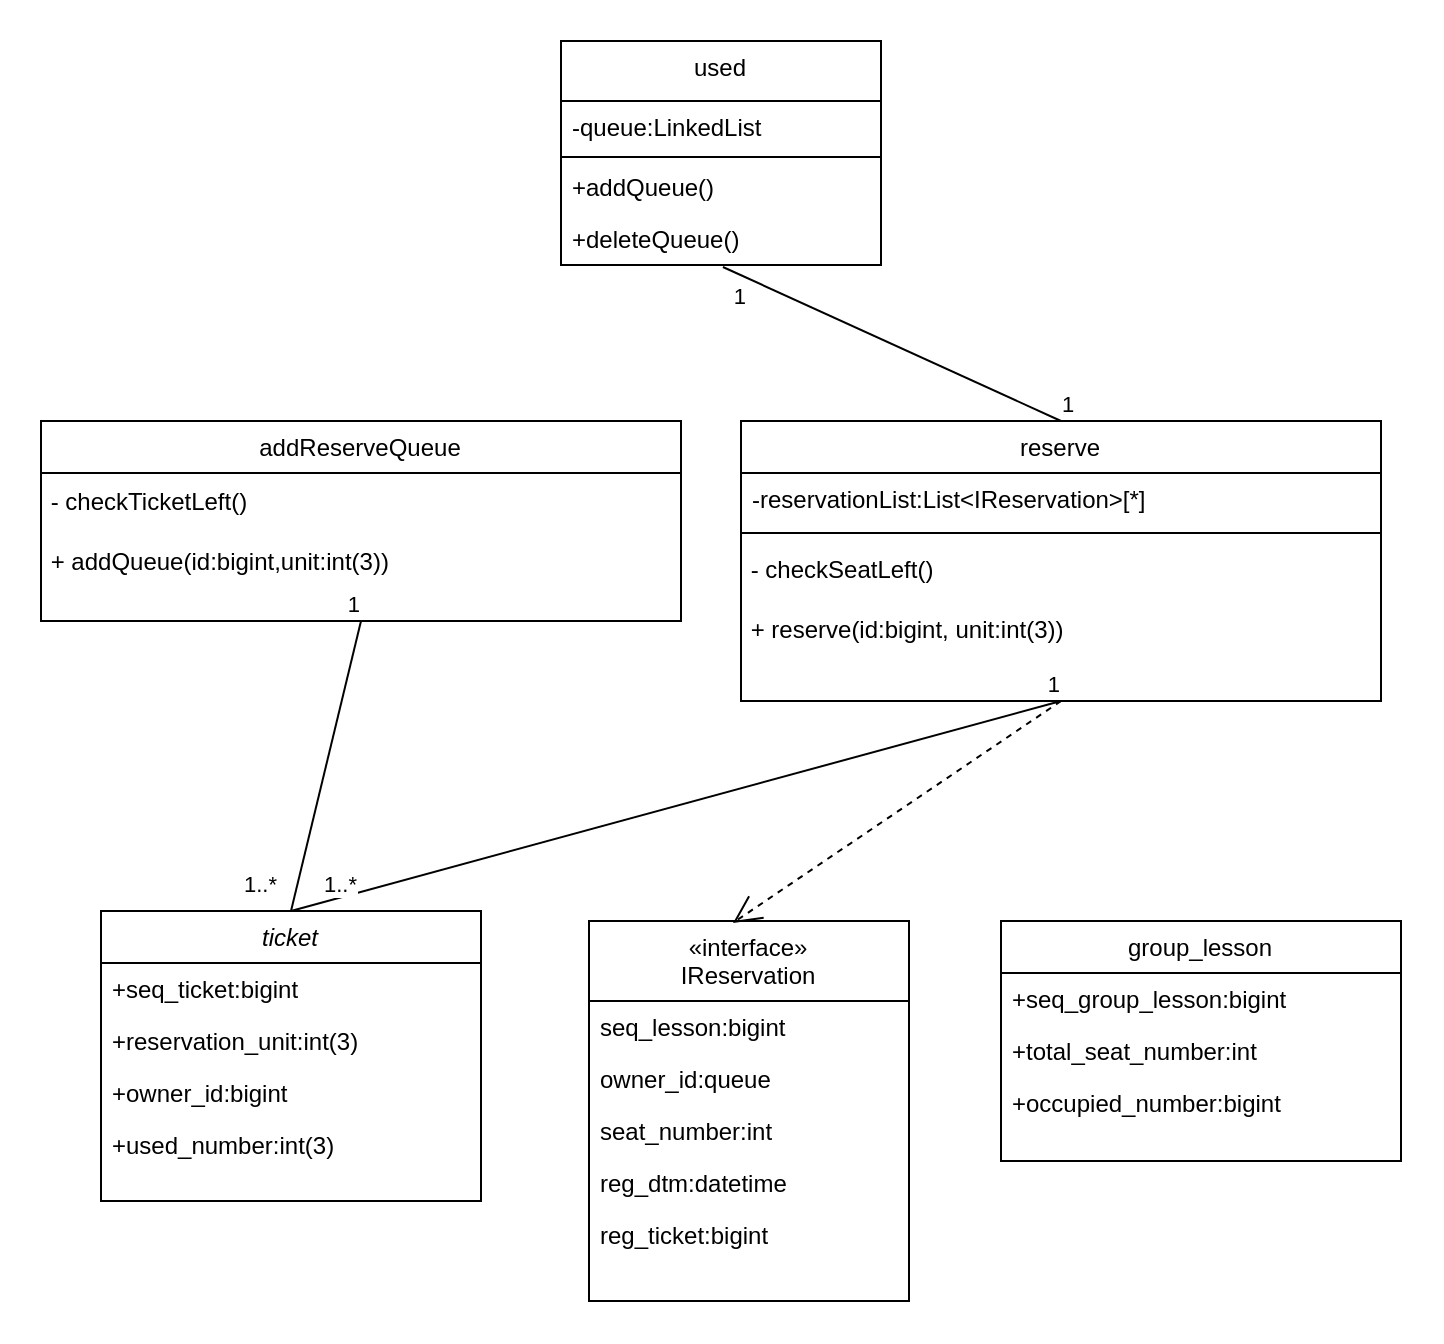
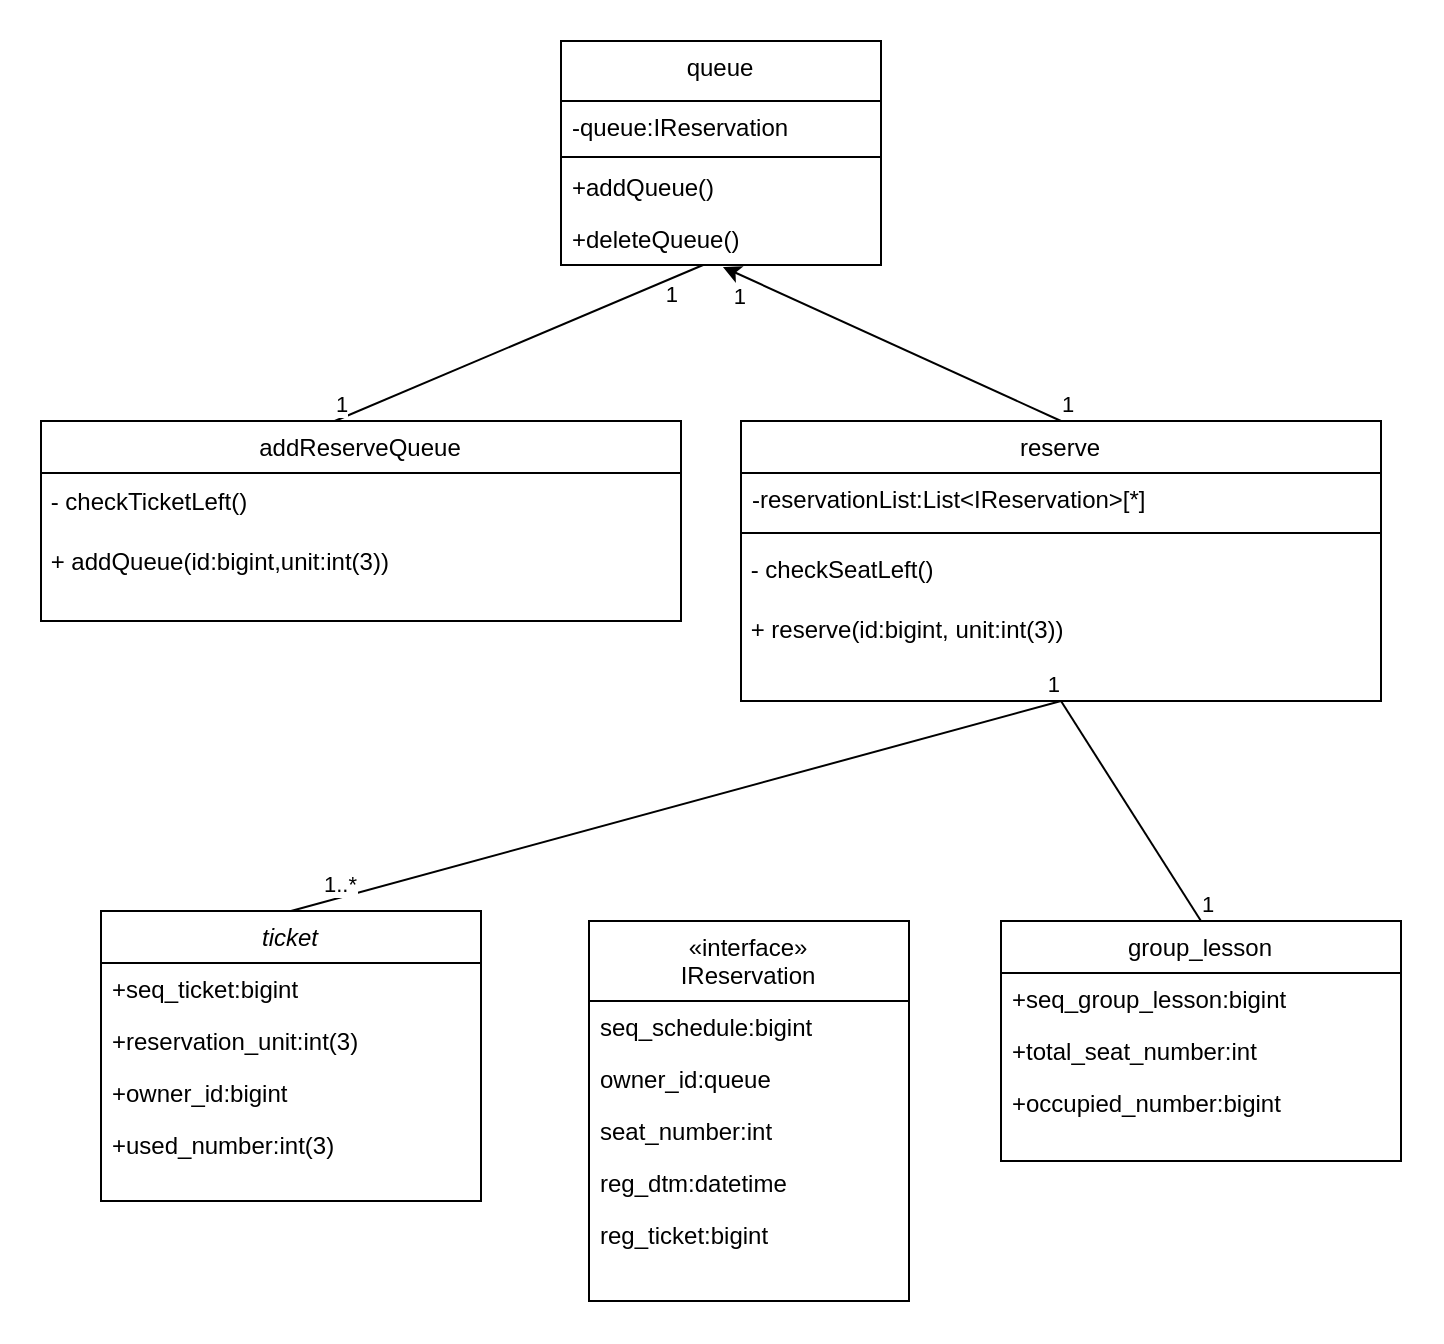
(720, 68) -> (720, 68)
(677, 128) -> (693, 128)
(732, 271) -> (736, 273)
none -> (515, 345)
(326, 767) -> none
(895, 813) -> none
none -> (1133, 814)
(702, 1028) -> (715, 1028)
